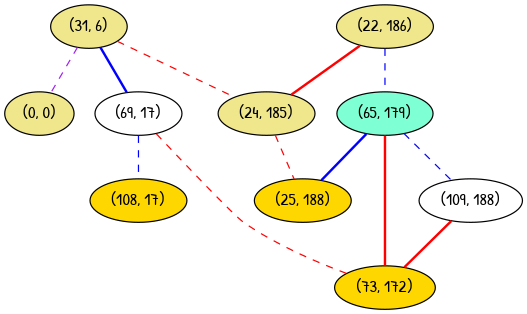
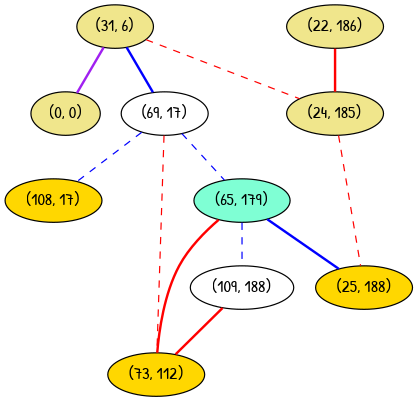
(64, 70) -> (90, 70)
(385, 70) -> (203, 157)
(385, 288) -> (156, 375)
